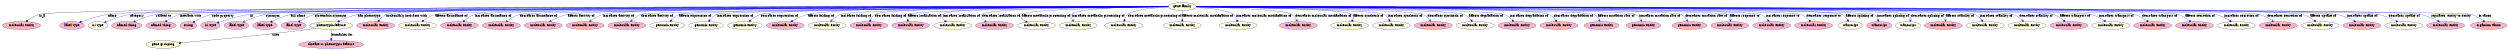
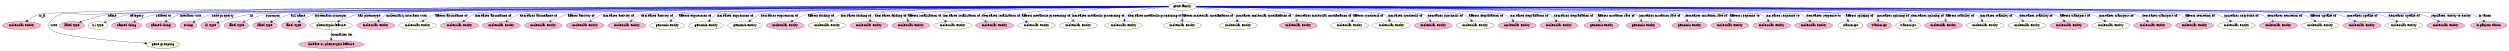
(1182, 7) -> (1182, 7)
(249, 36) -> (556, 9)
